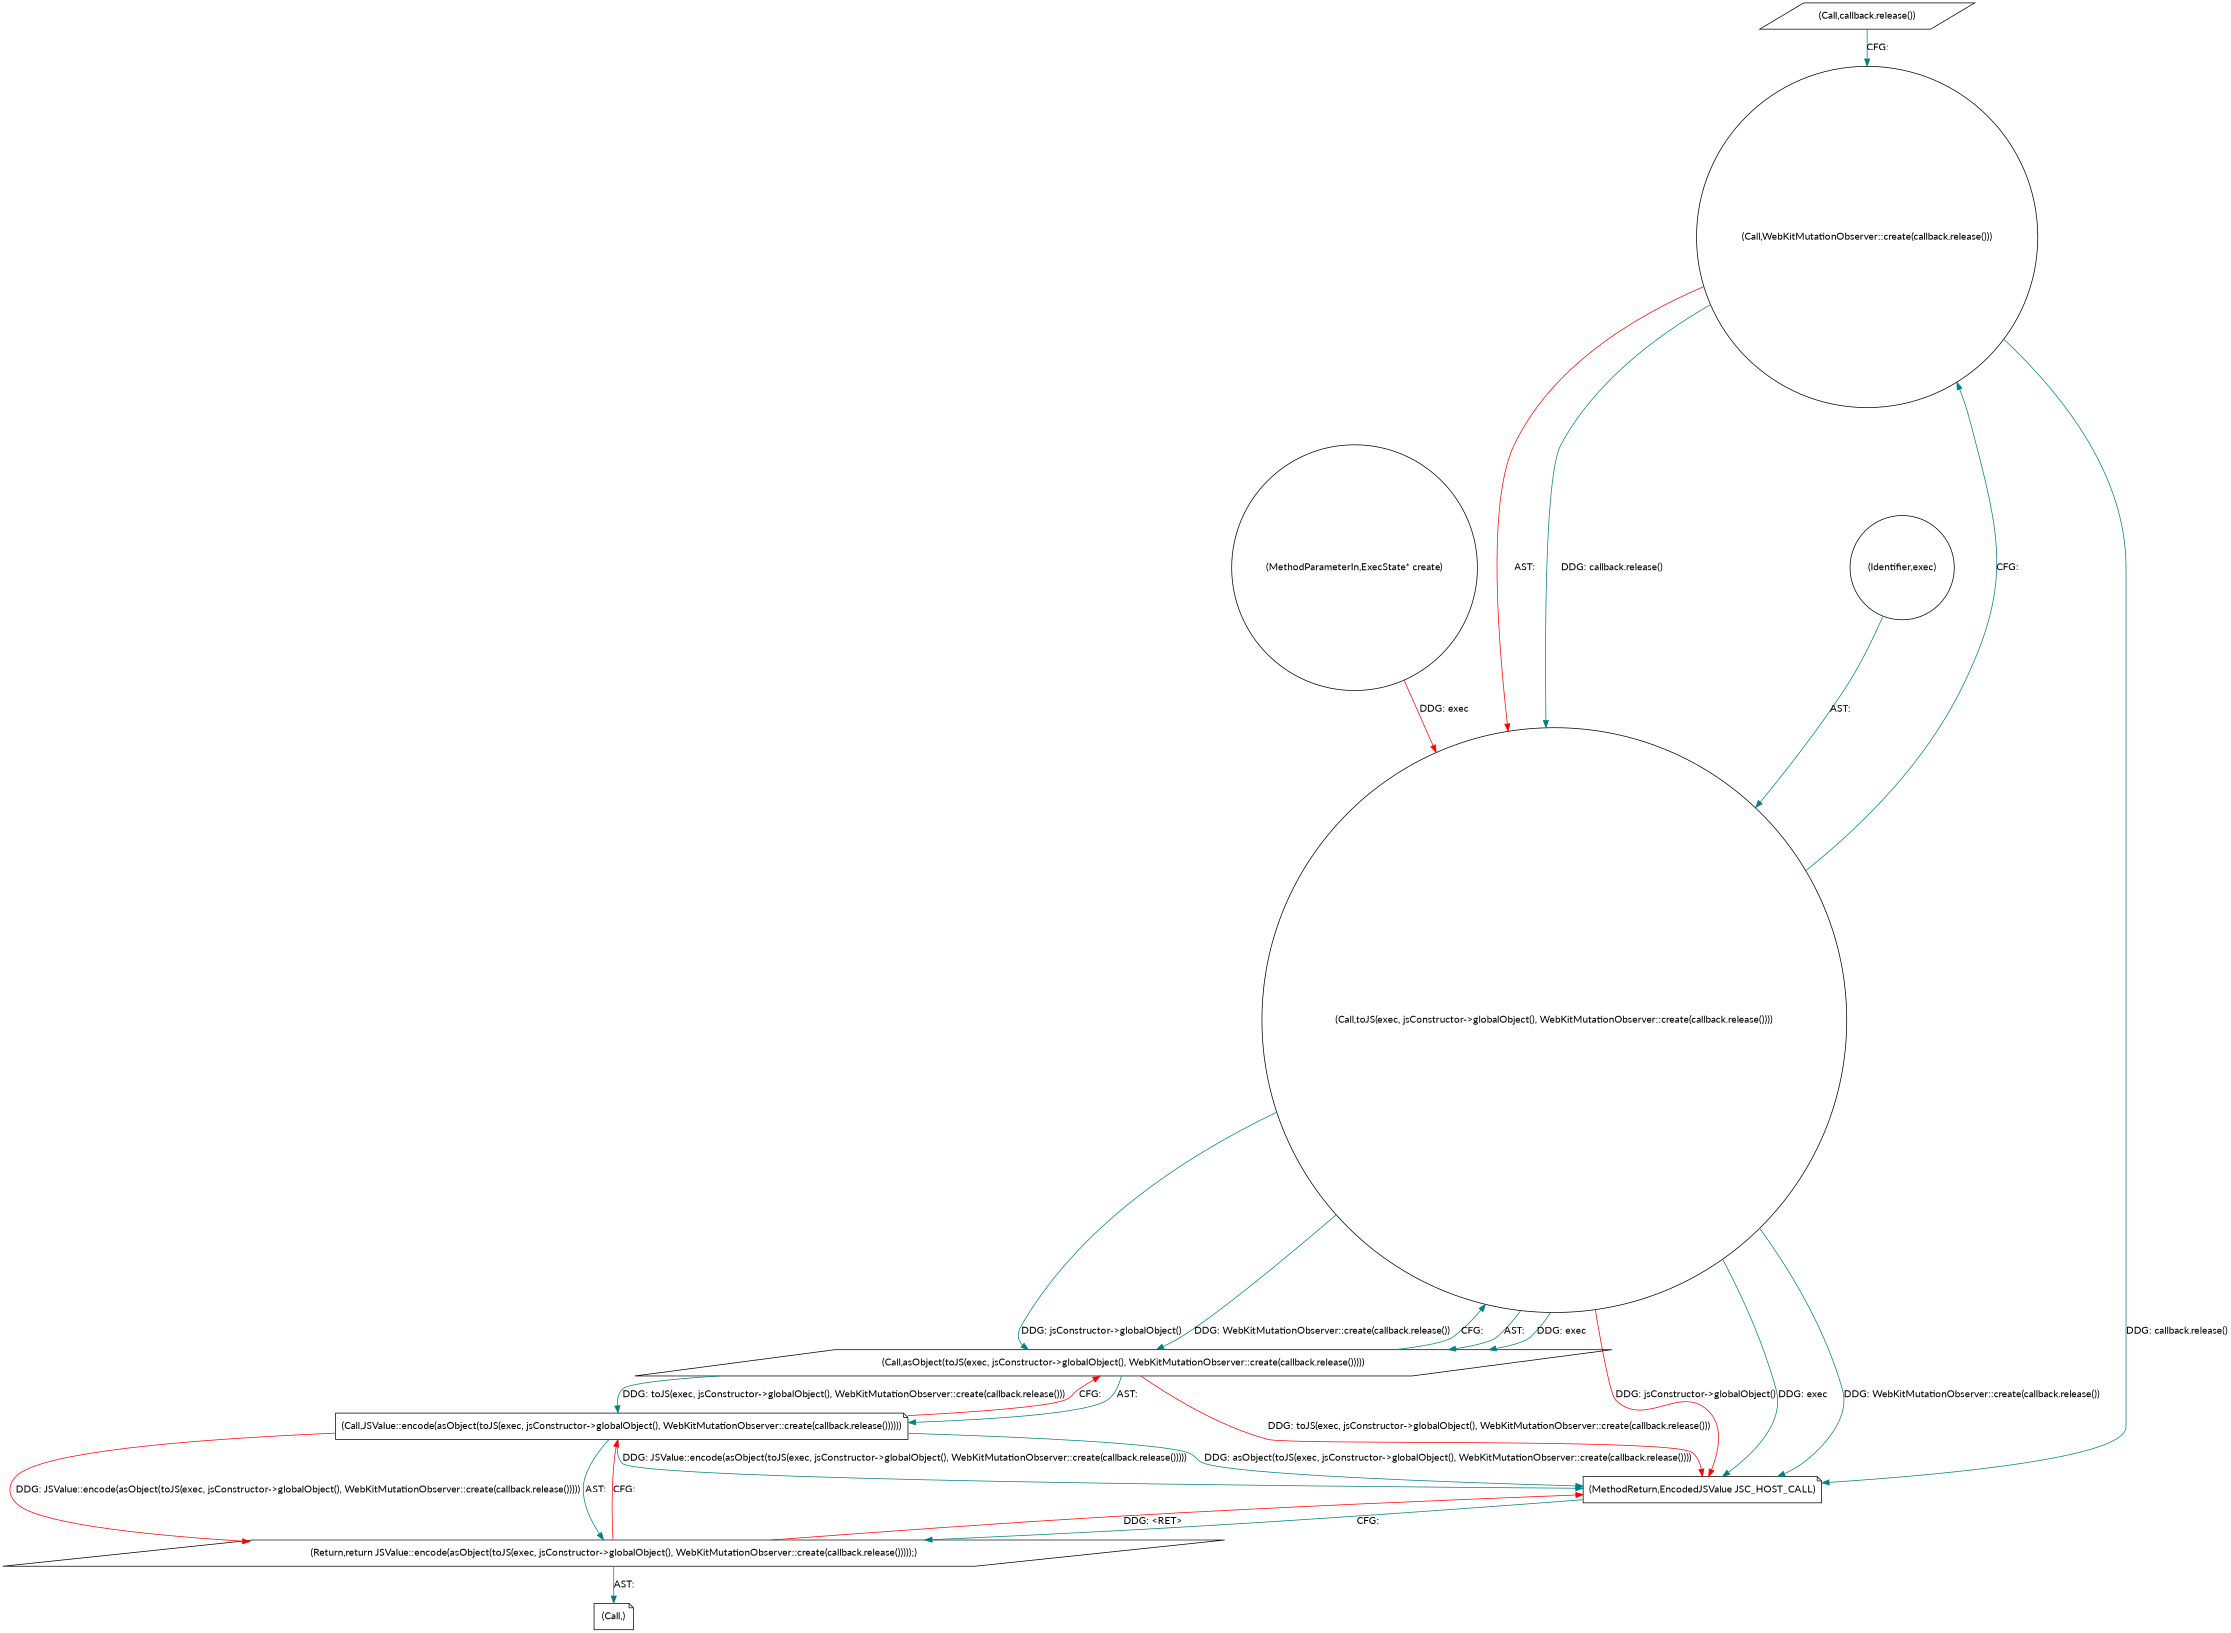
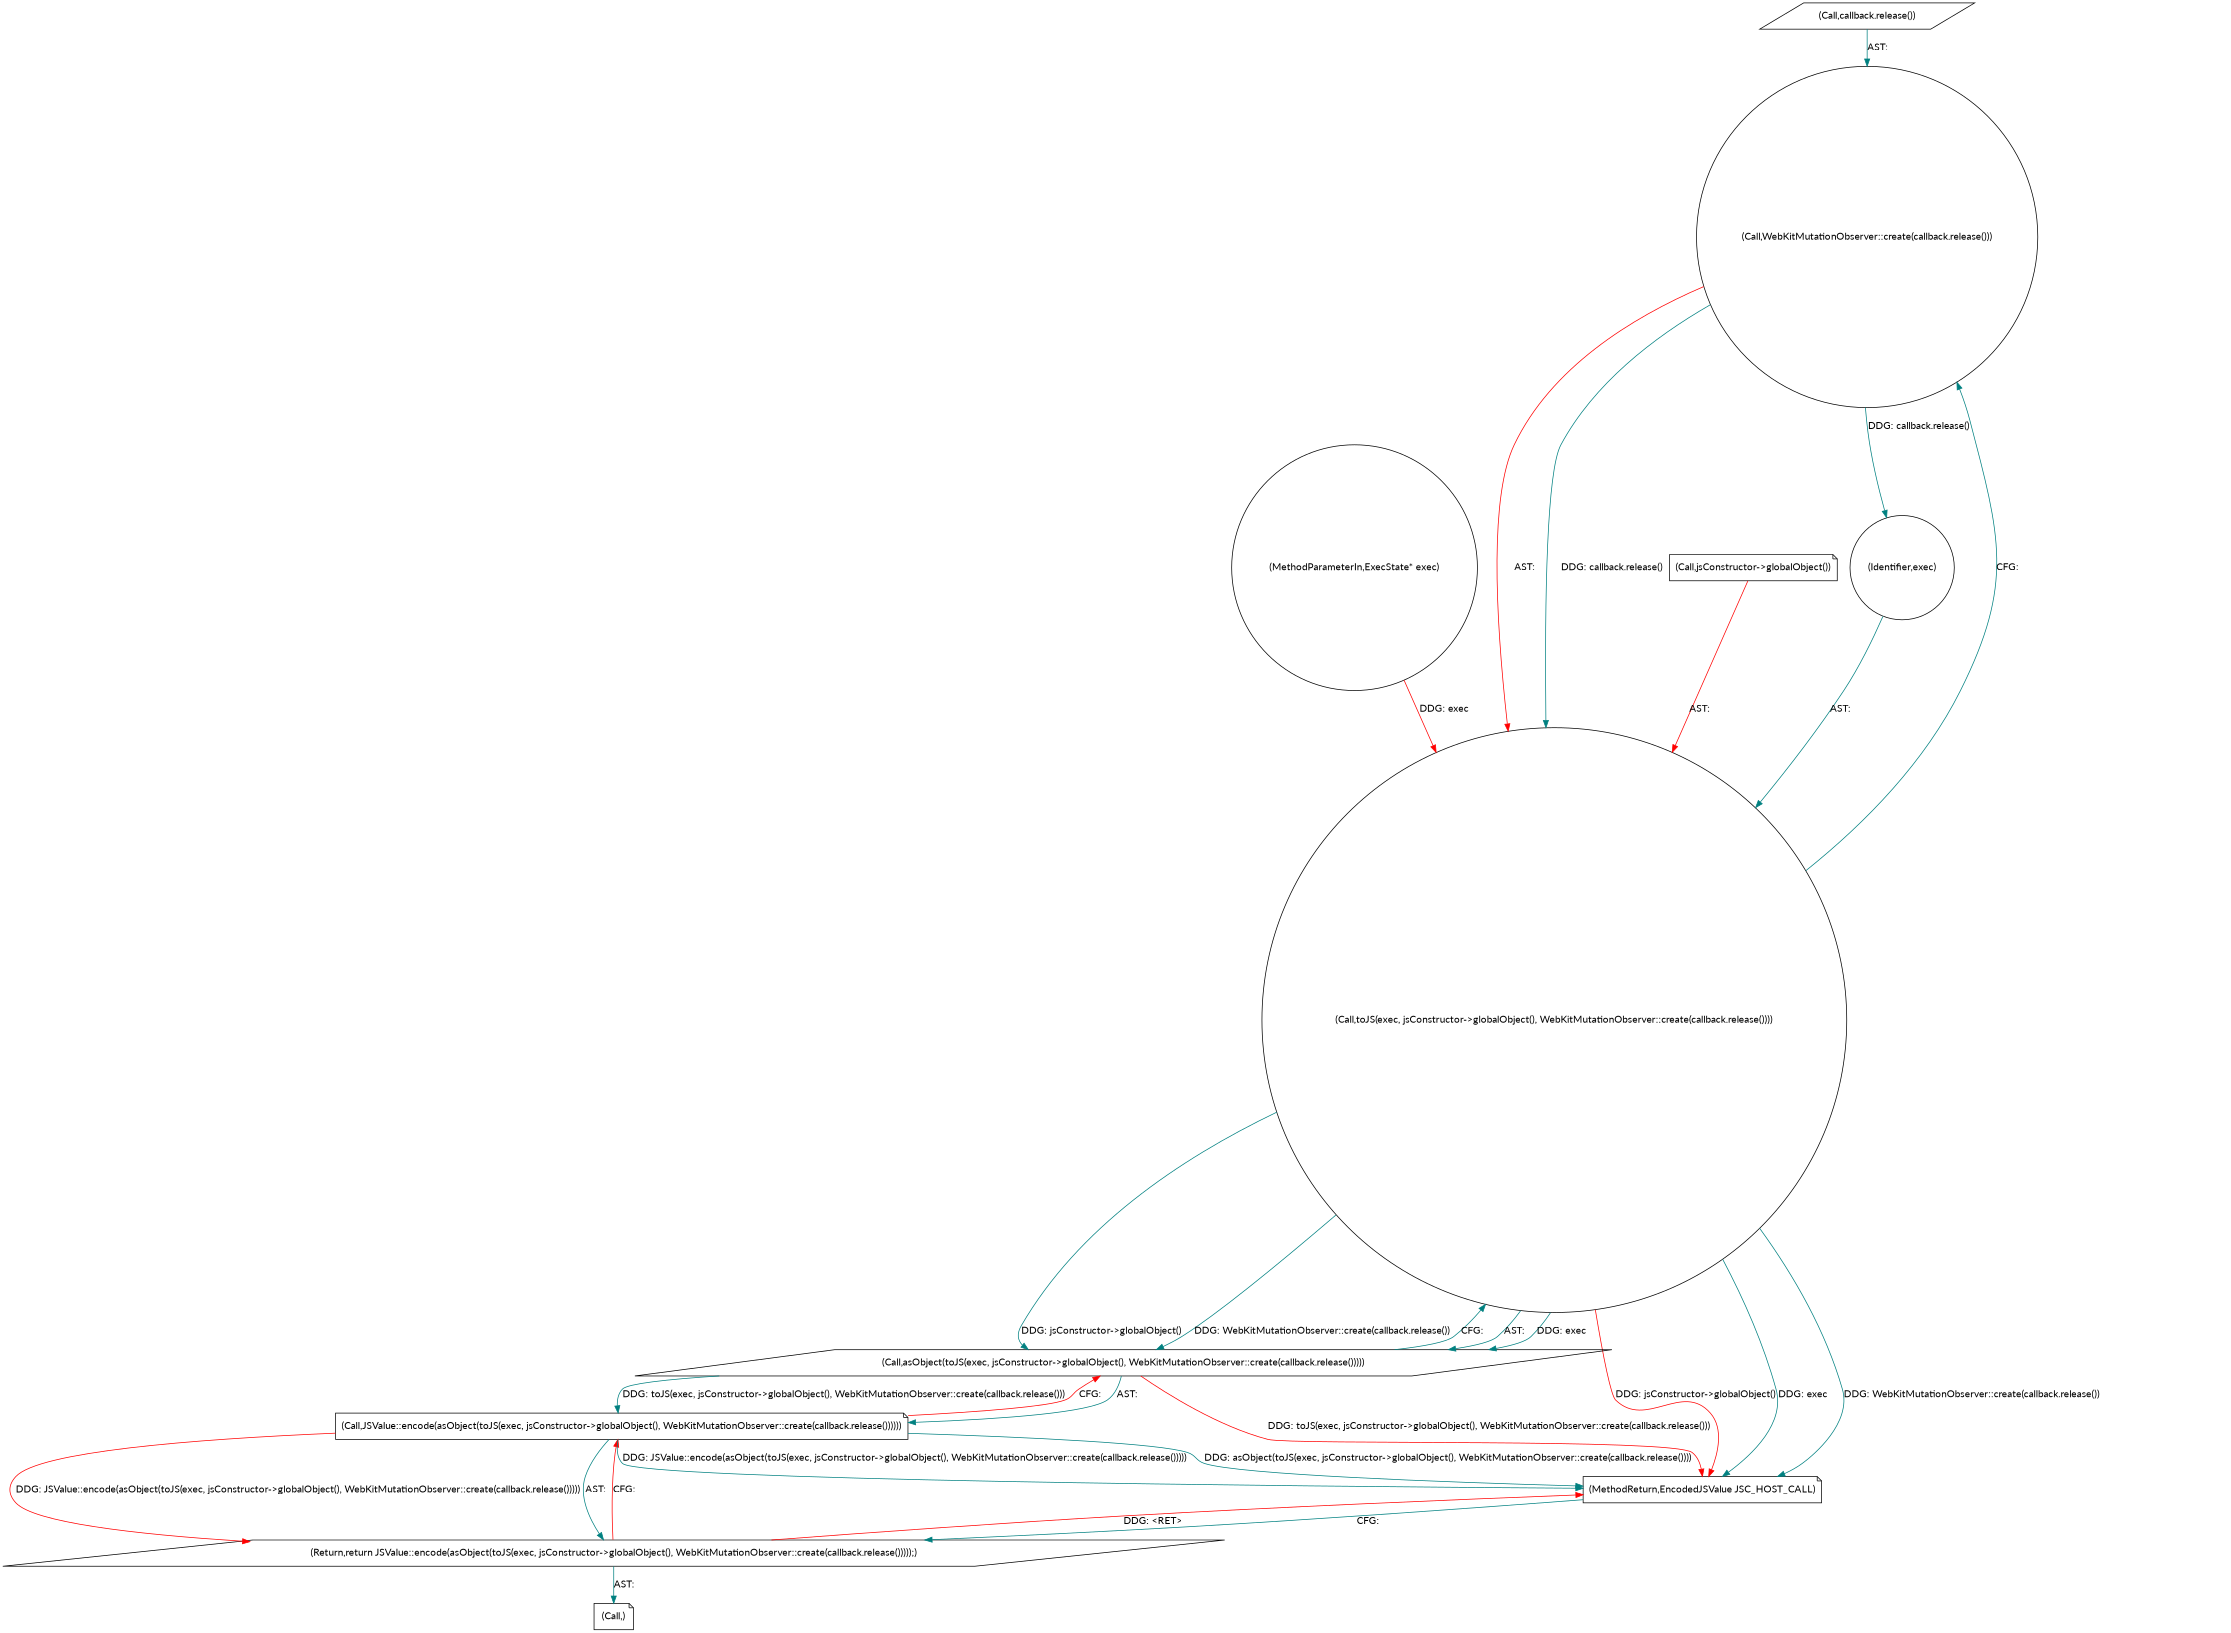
(1879, 48) -> (1879, 48)
(1355, 568) -> (1355, 568)
none -> (1753, 568)
(2126, 1018) -> (1872, 459)
